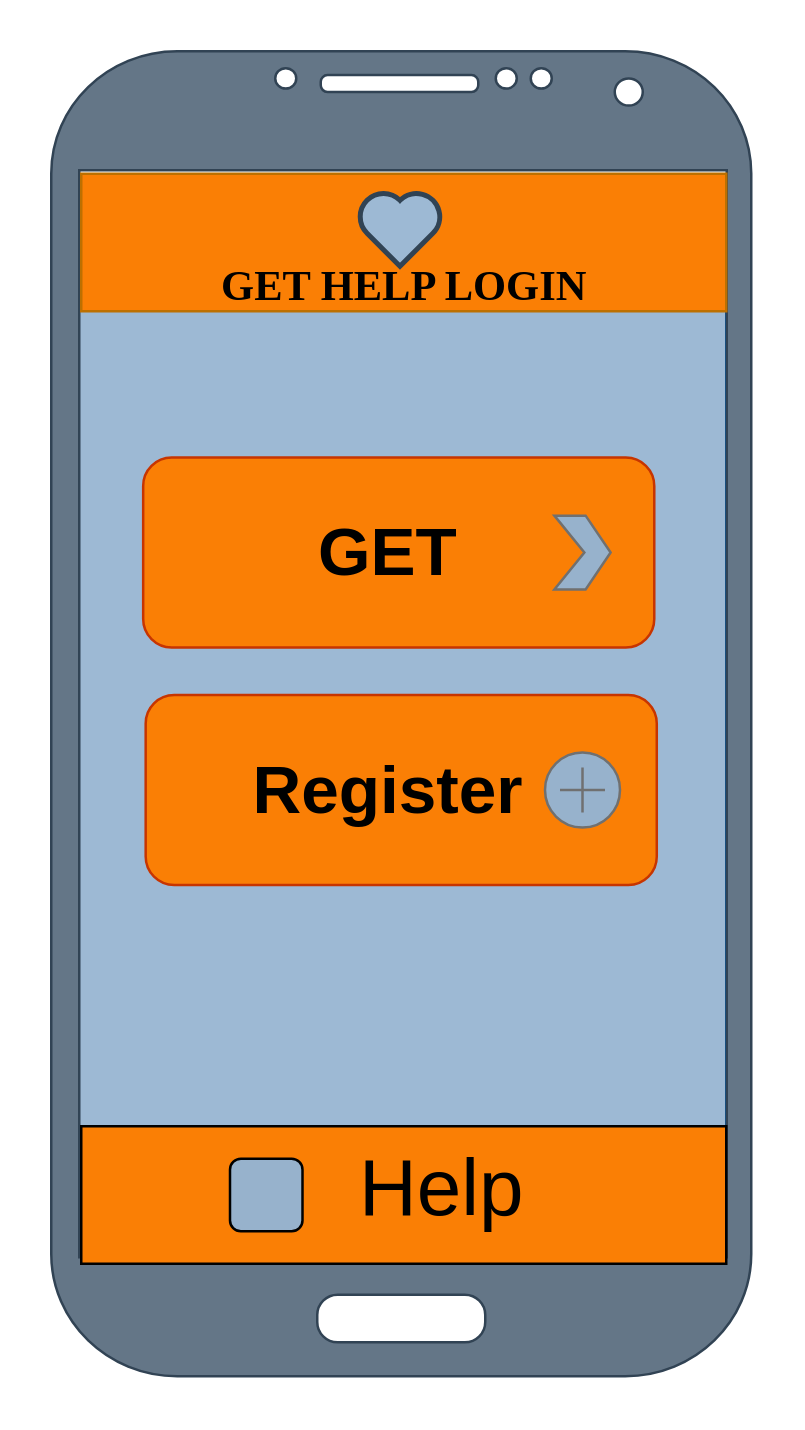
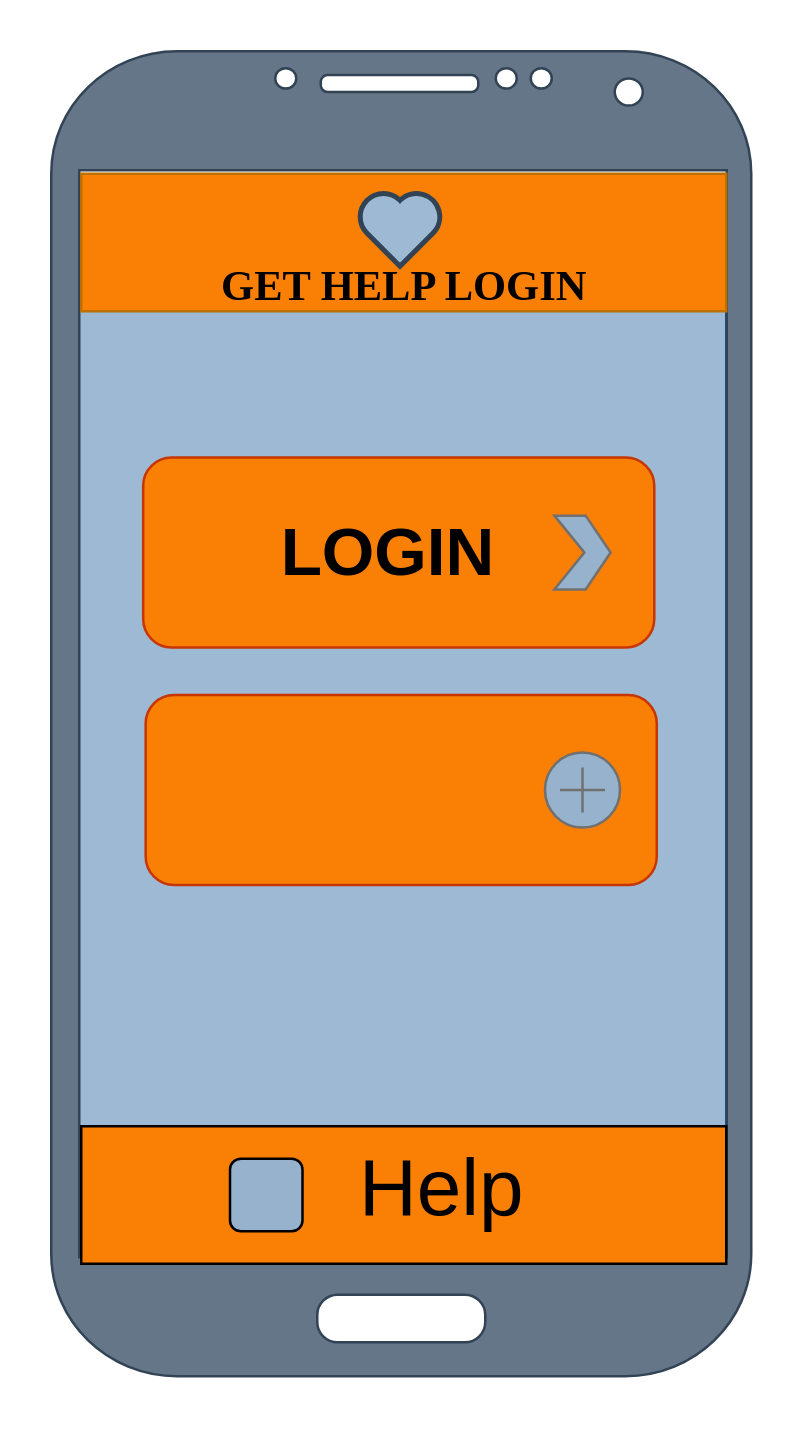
(389, 554) -> (389, 554)
(388, 790) -> none
